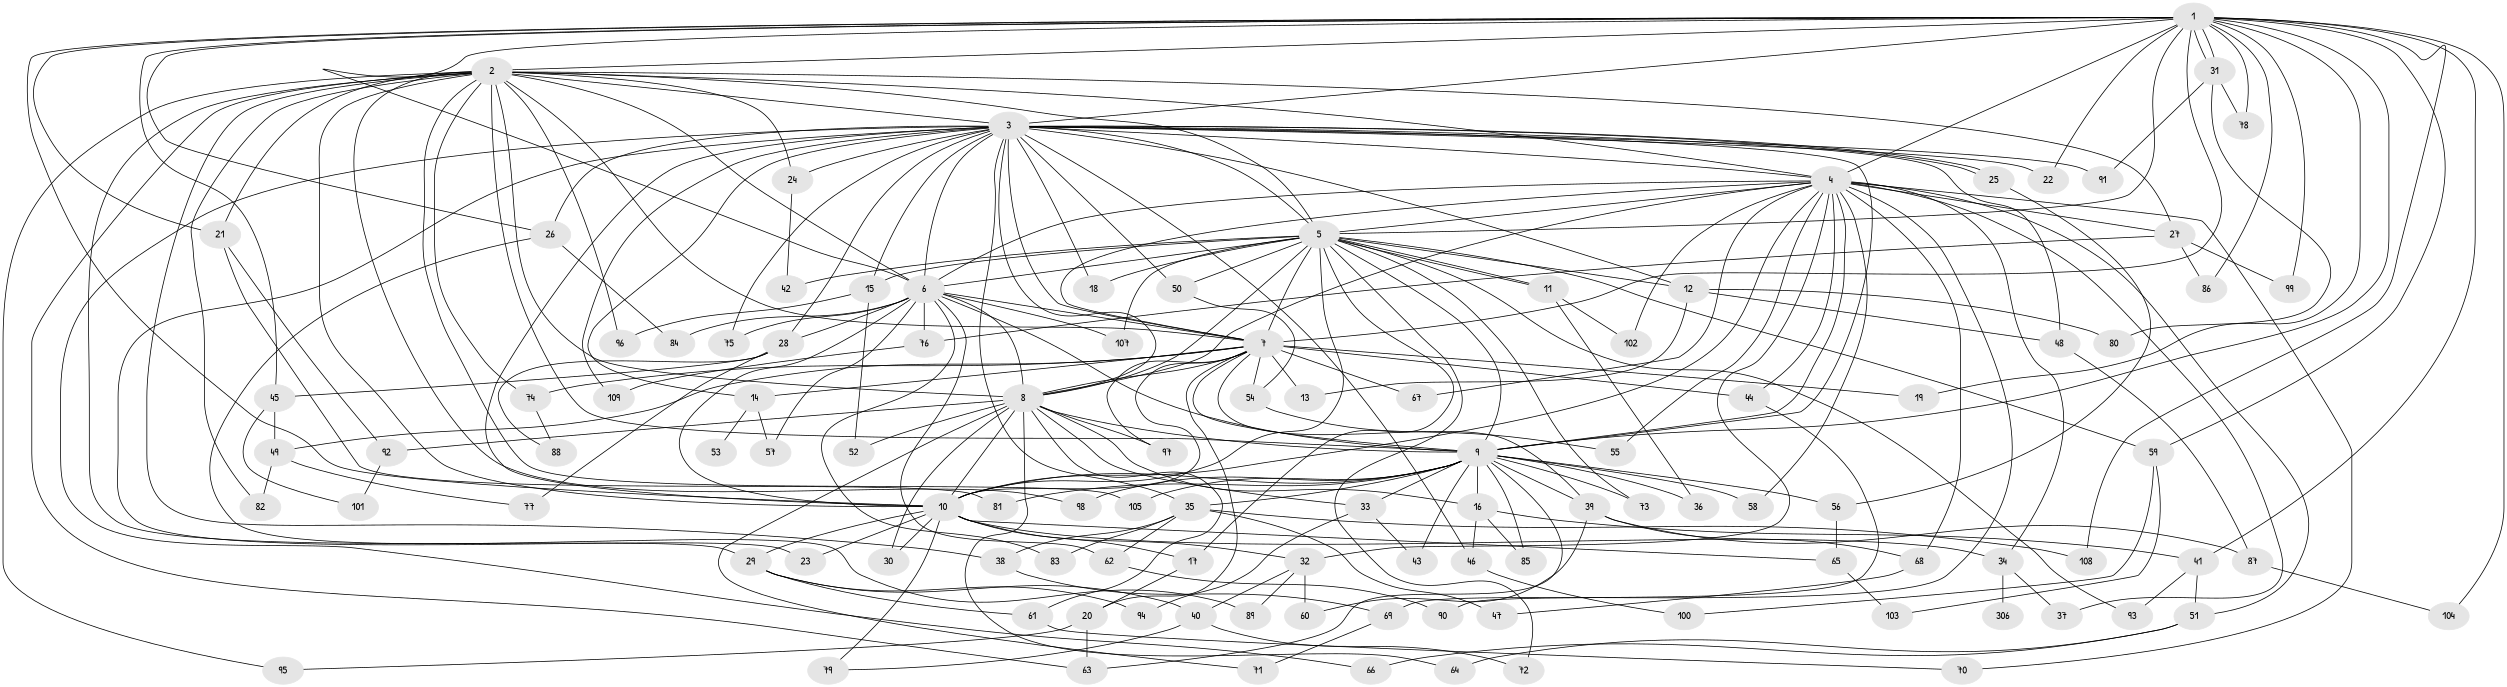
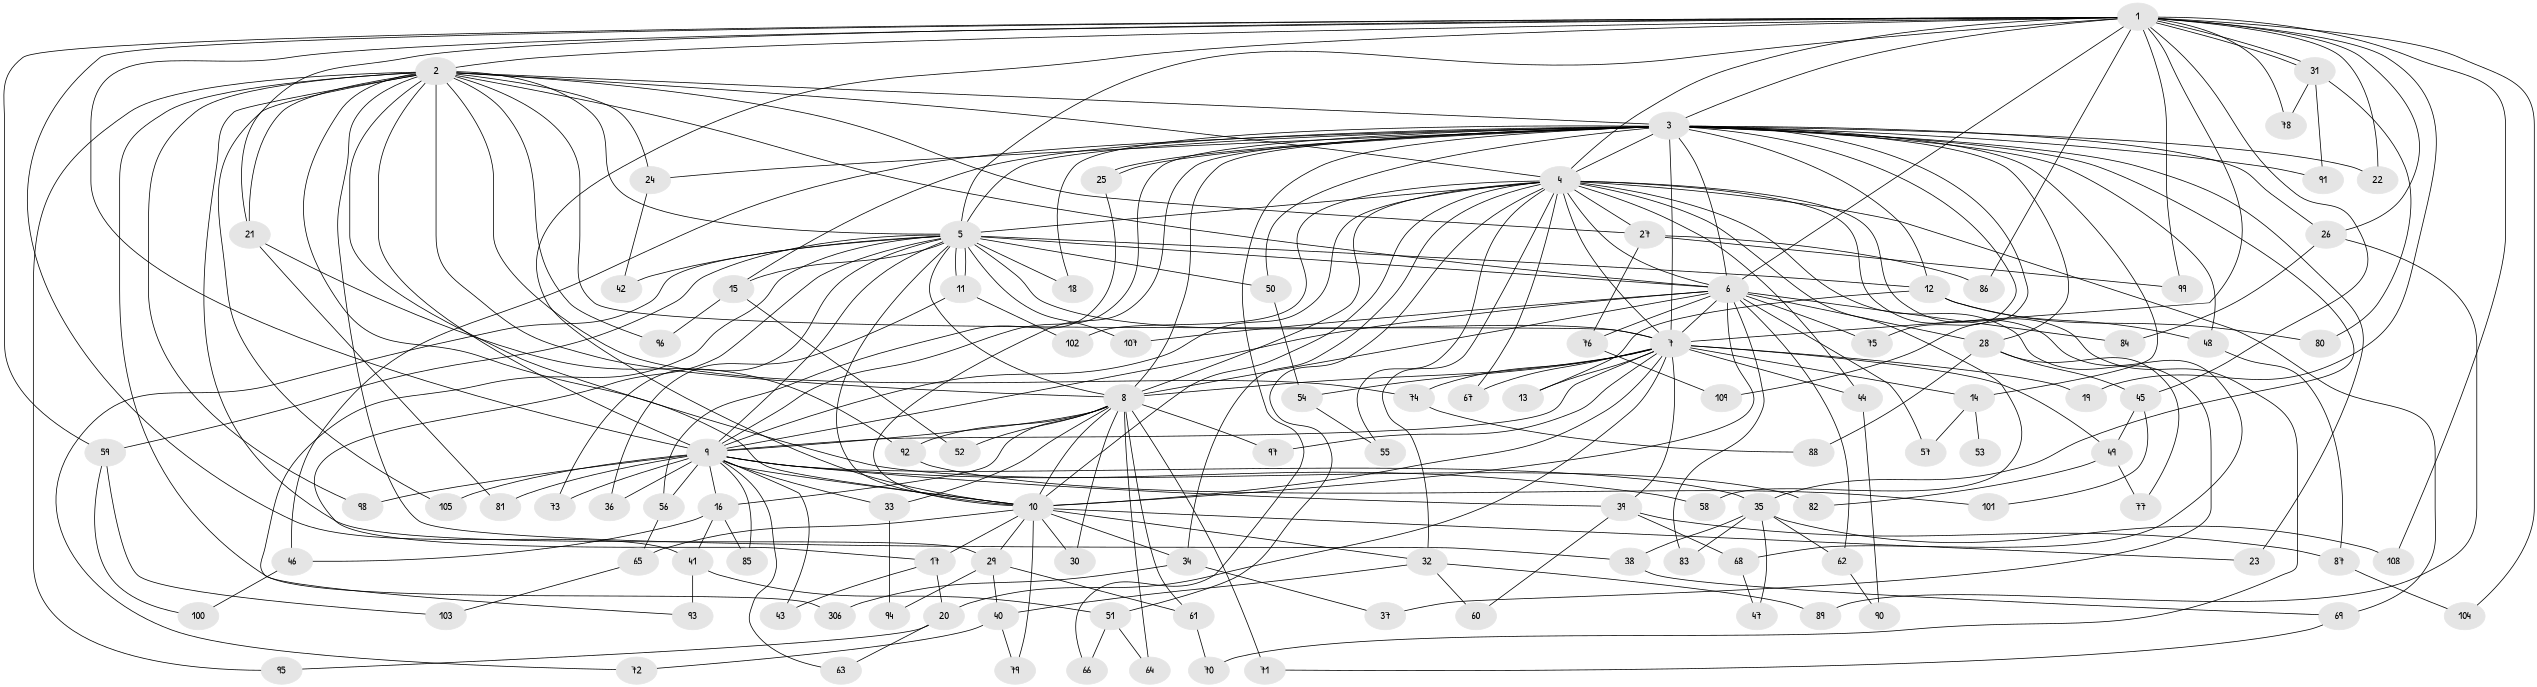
(1391, 534) -> (856, 586)
(188, 576) -> (181, 498)
